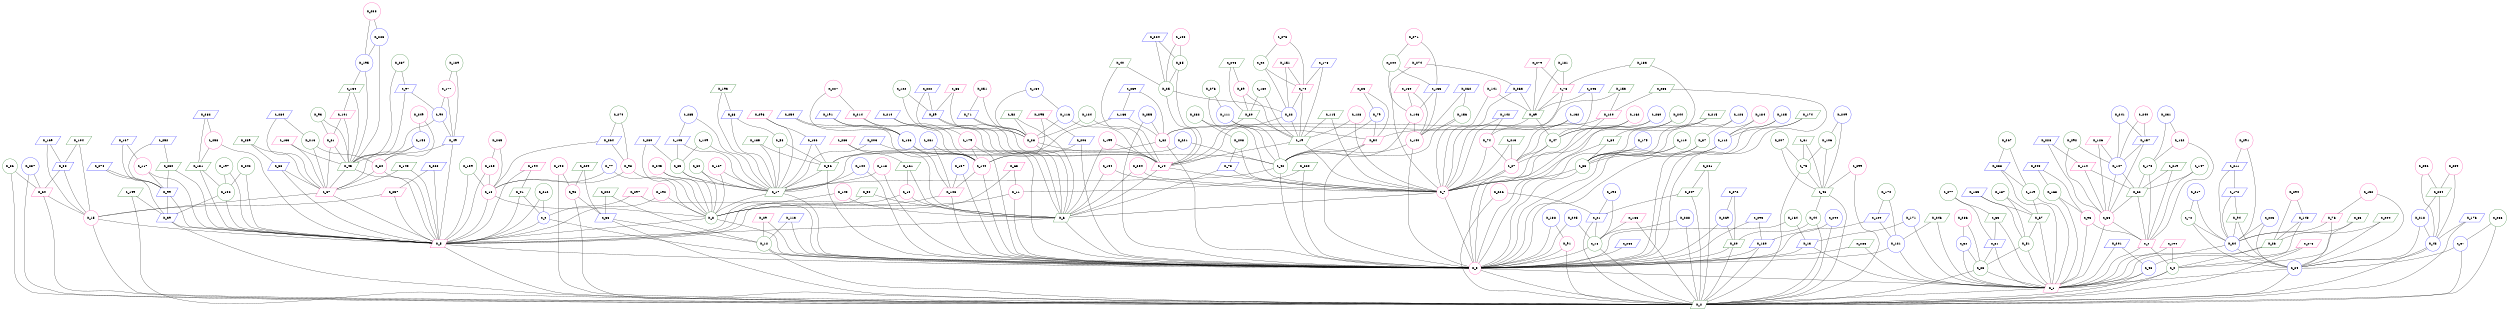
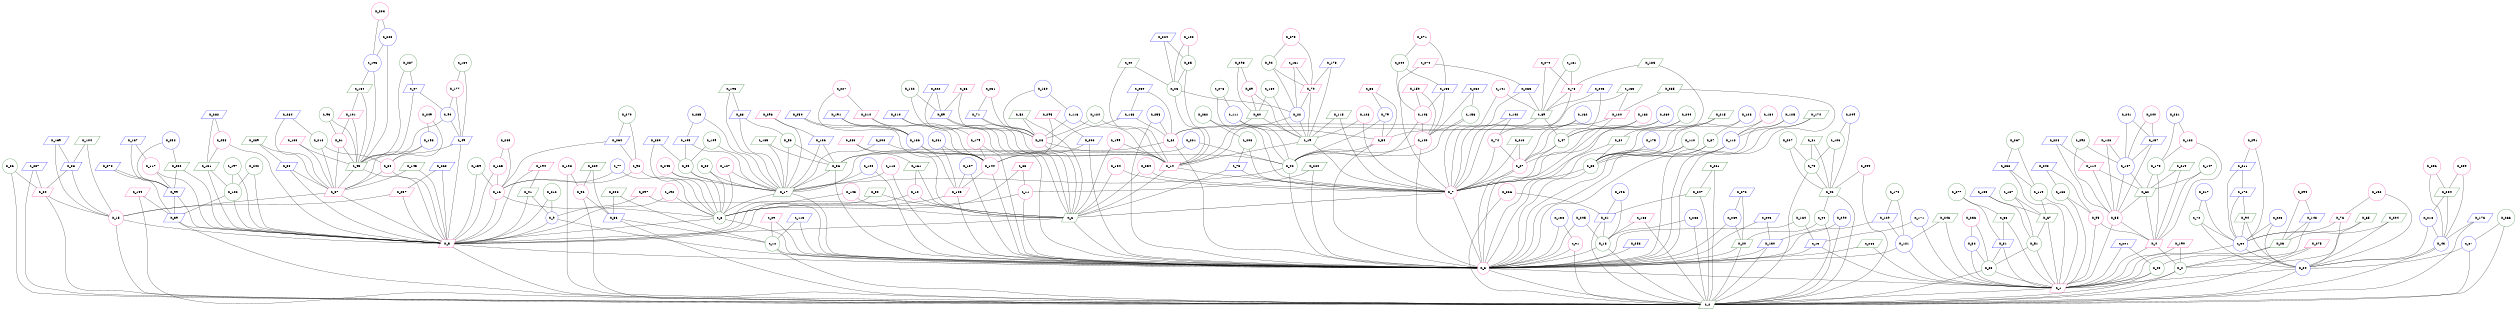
(164, 140) -> (171, 140)
(30, 166) -> (34, 166)
(131, 192) -> (138, 192)
(2149, 268) -> (2157, 268)
